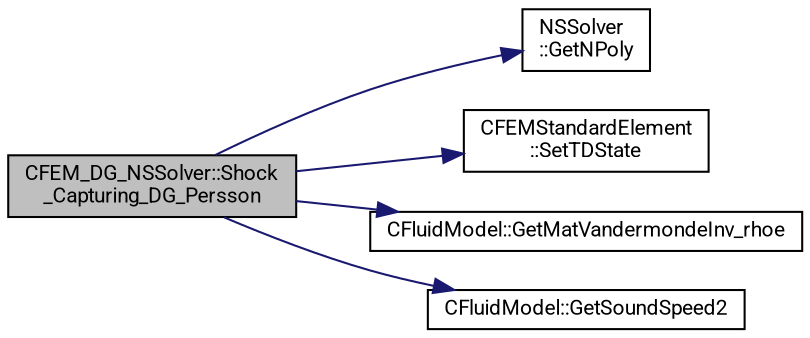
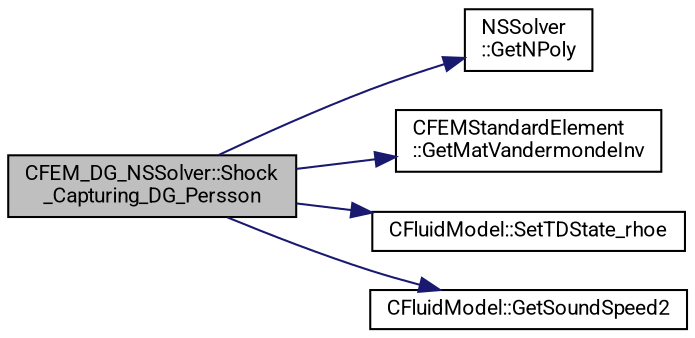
(586, 141) -> (529, 141)
(586, 231) -> (529, 231)
